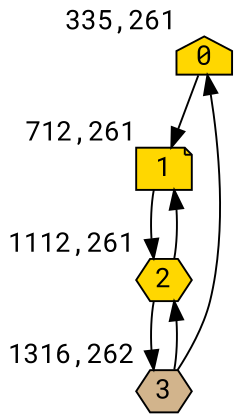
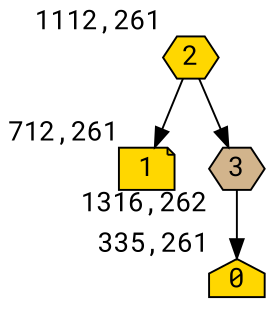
(188, 102) -> none
(151, 214) -> none
(177, 345) -> none
